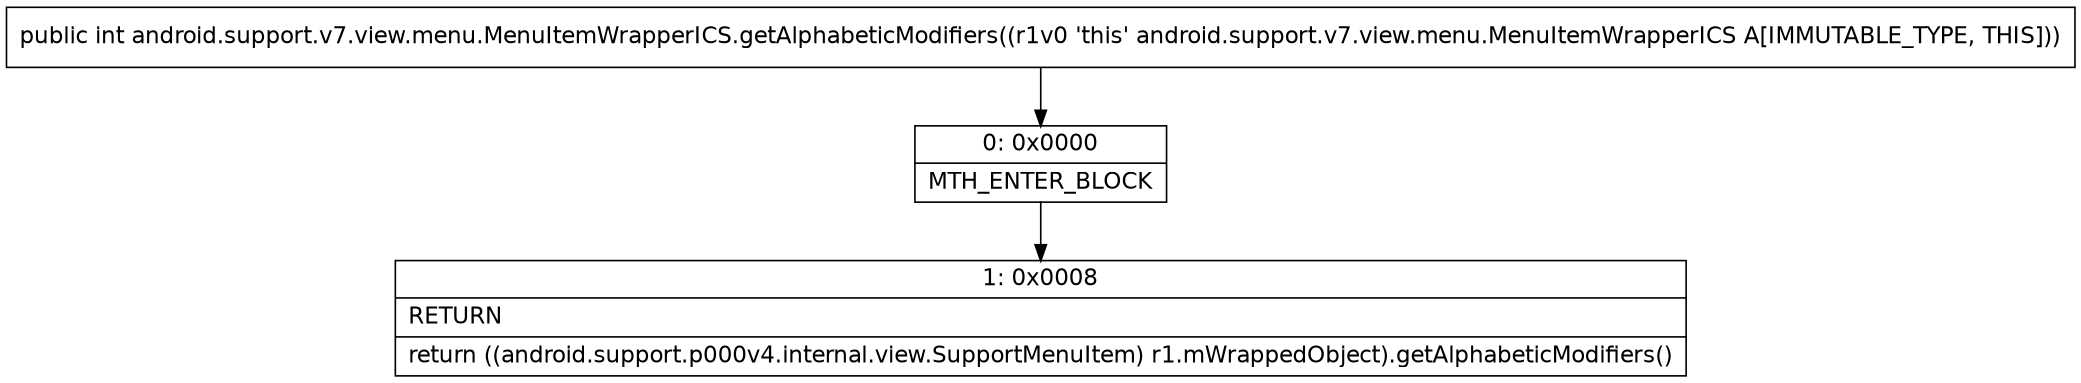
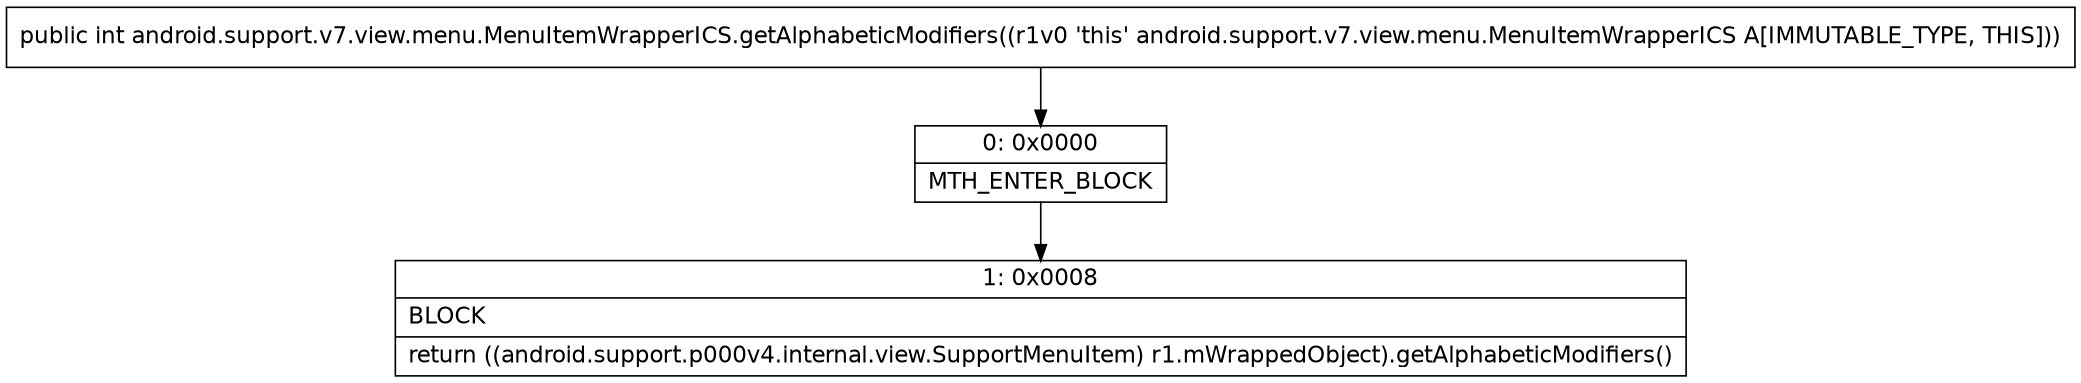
(455, 317) -> (447, 317)
